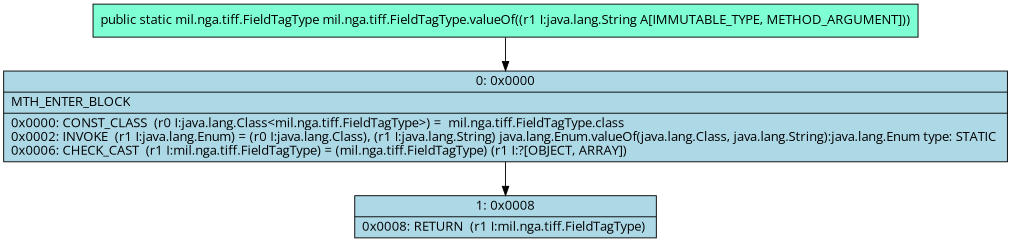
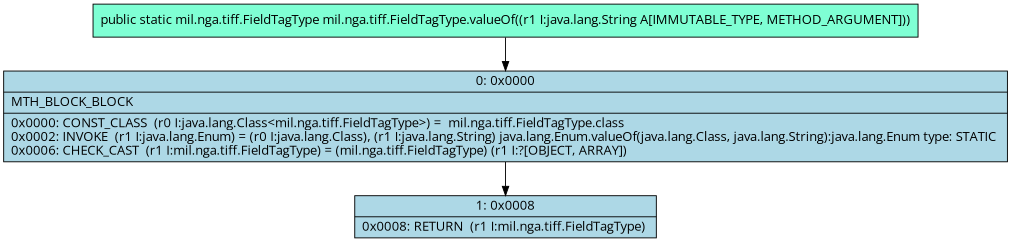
(71, 102) -> (72, 102)
